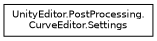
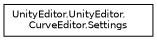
(78, 20) -> (78, 20)
